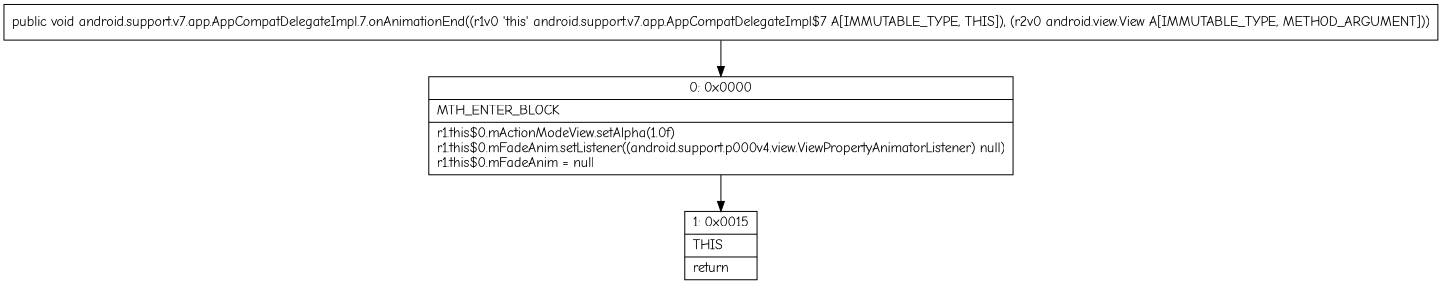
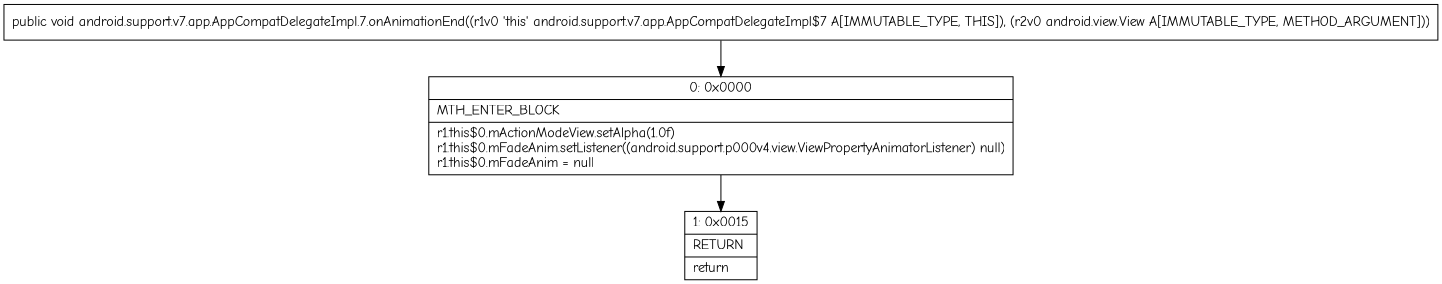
(708, 245) -> (718, 245)
